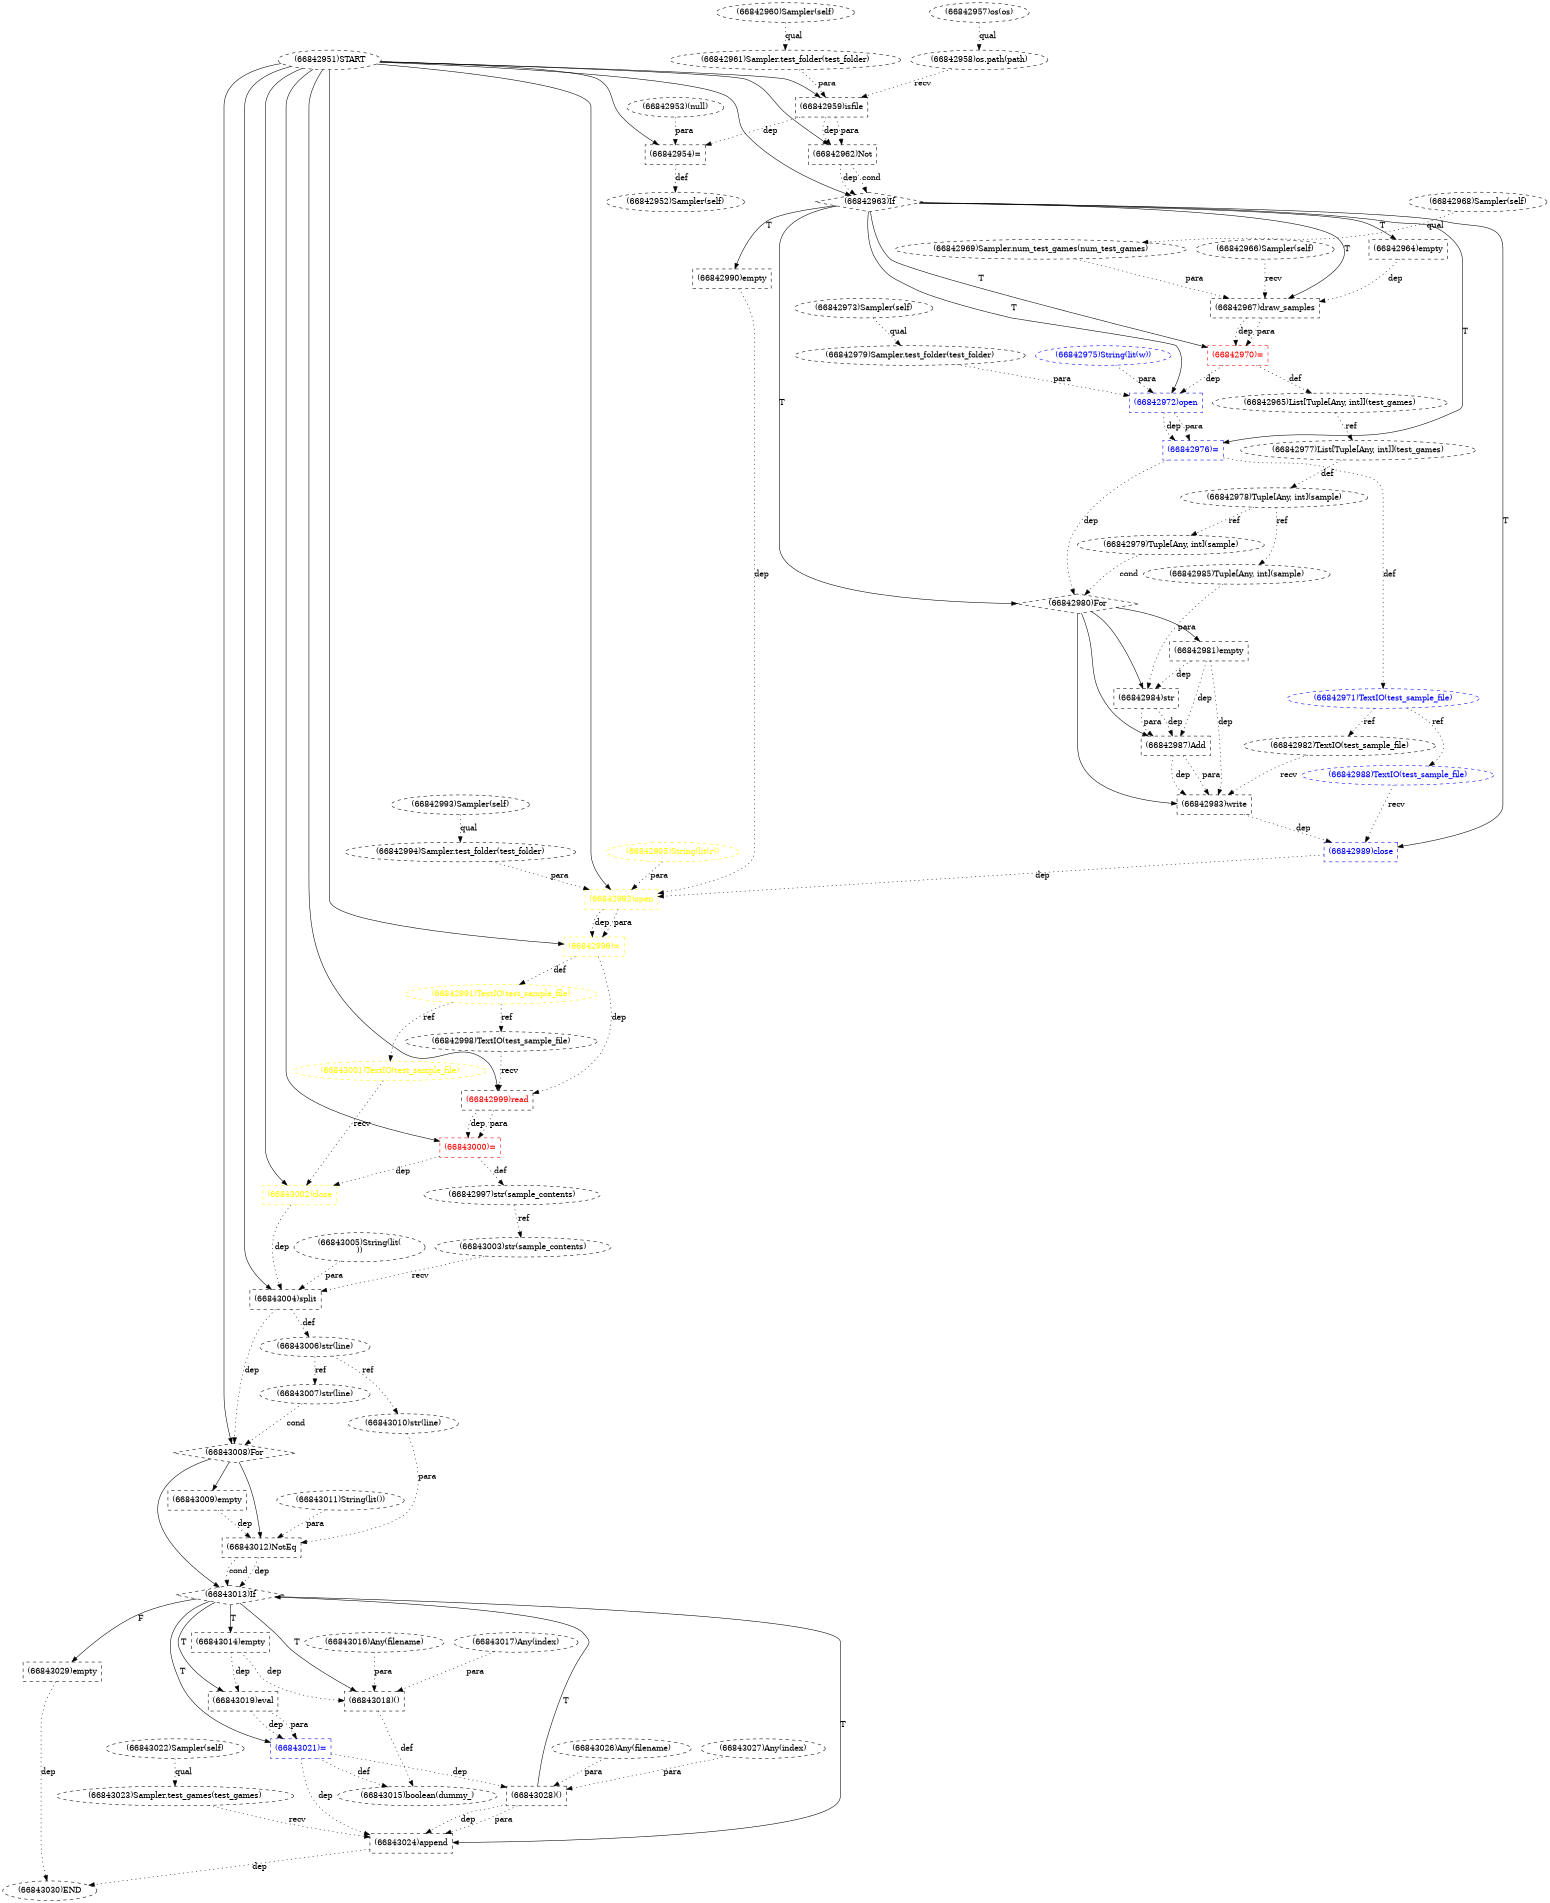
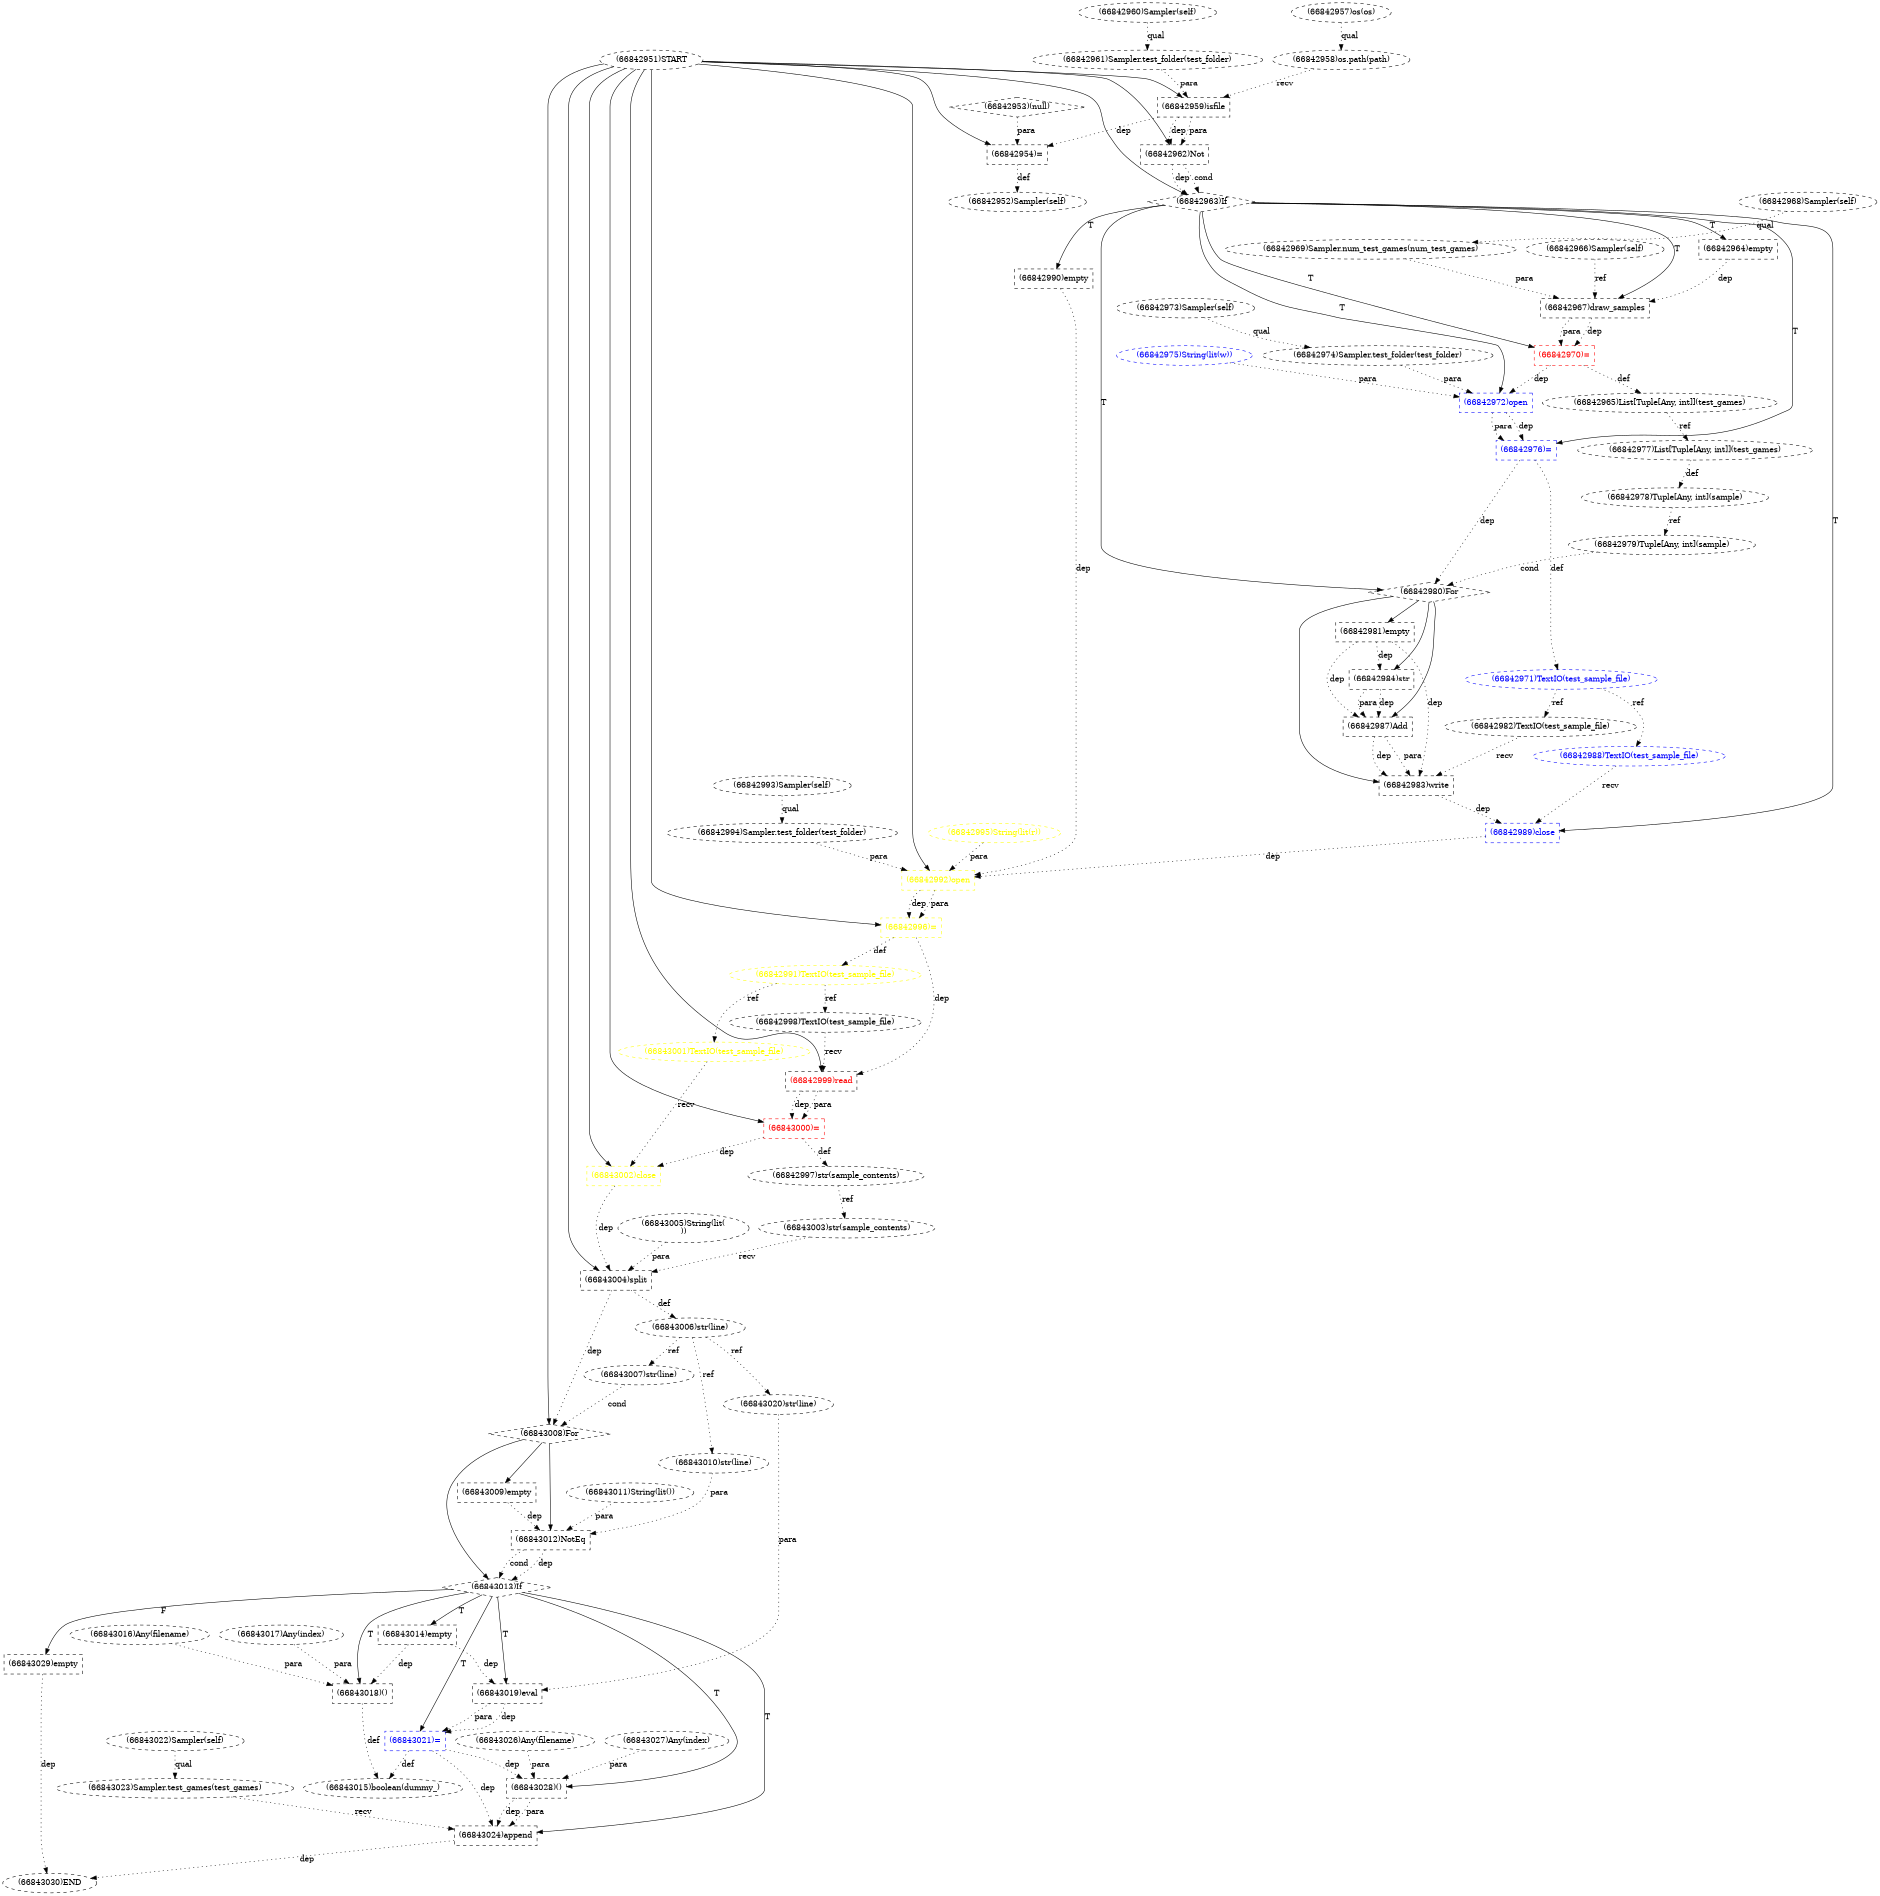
(675, 107) -> (1017, 107)
(1273, 279) -> (1601, 279)
(910, 356) -> (1378, 356)
(1237, 574) -> none
none -> (778, 1405)
(515, 1615) -> (713, 1702)
